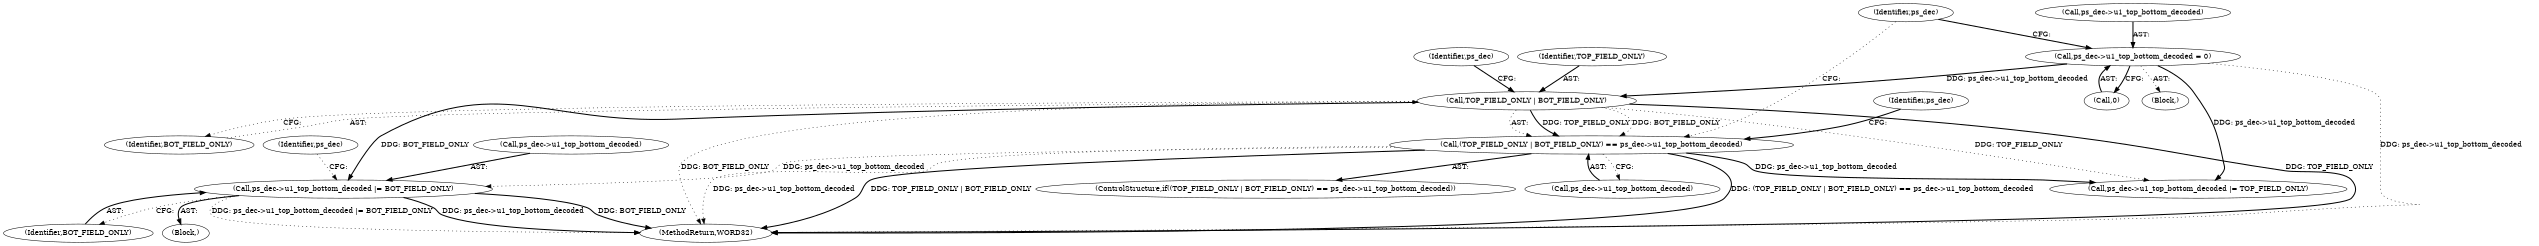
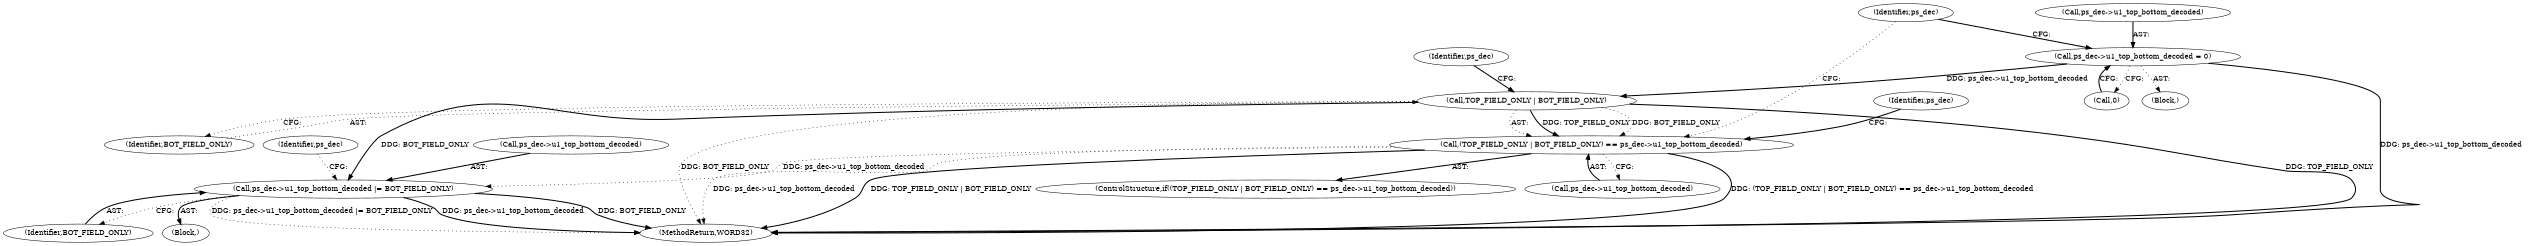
(1592, 57) -> none
(2125, 78) -> (2125, 78)
(2110, 79) -> (2110, 79)
(2198, 189) -> none
(2146, 218) -> (2146, 218)
